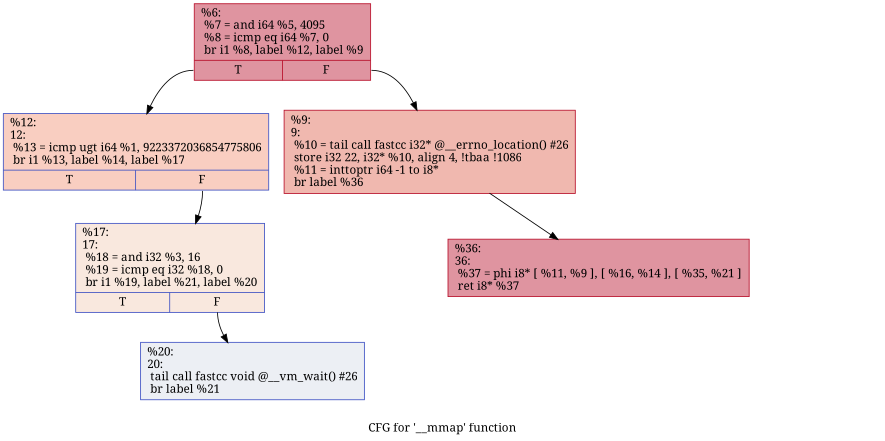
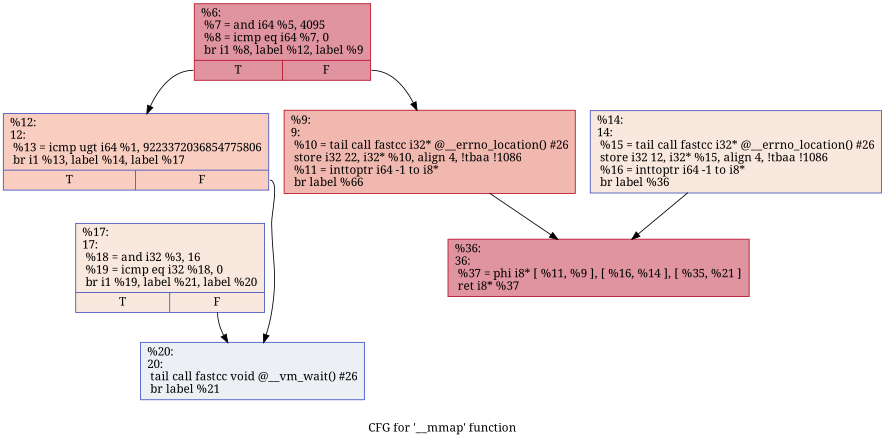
none -> (736, 152)
(327, 183) -> (327, 183)
(201, 203) -> (273, 257)
